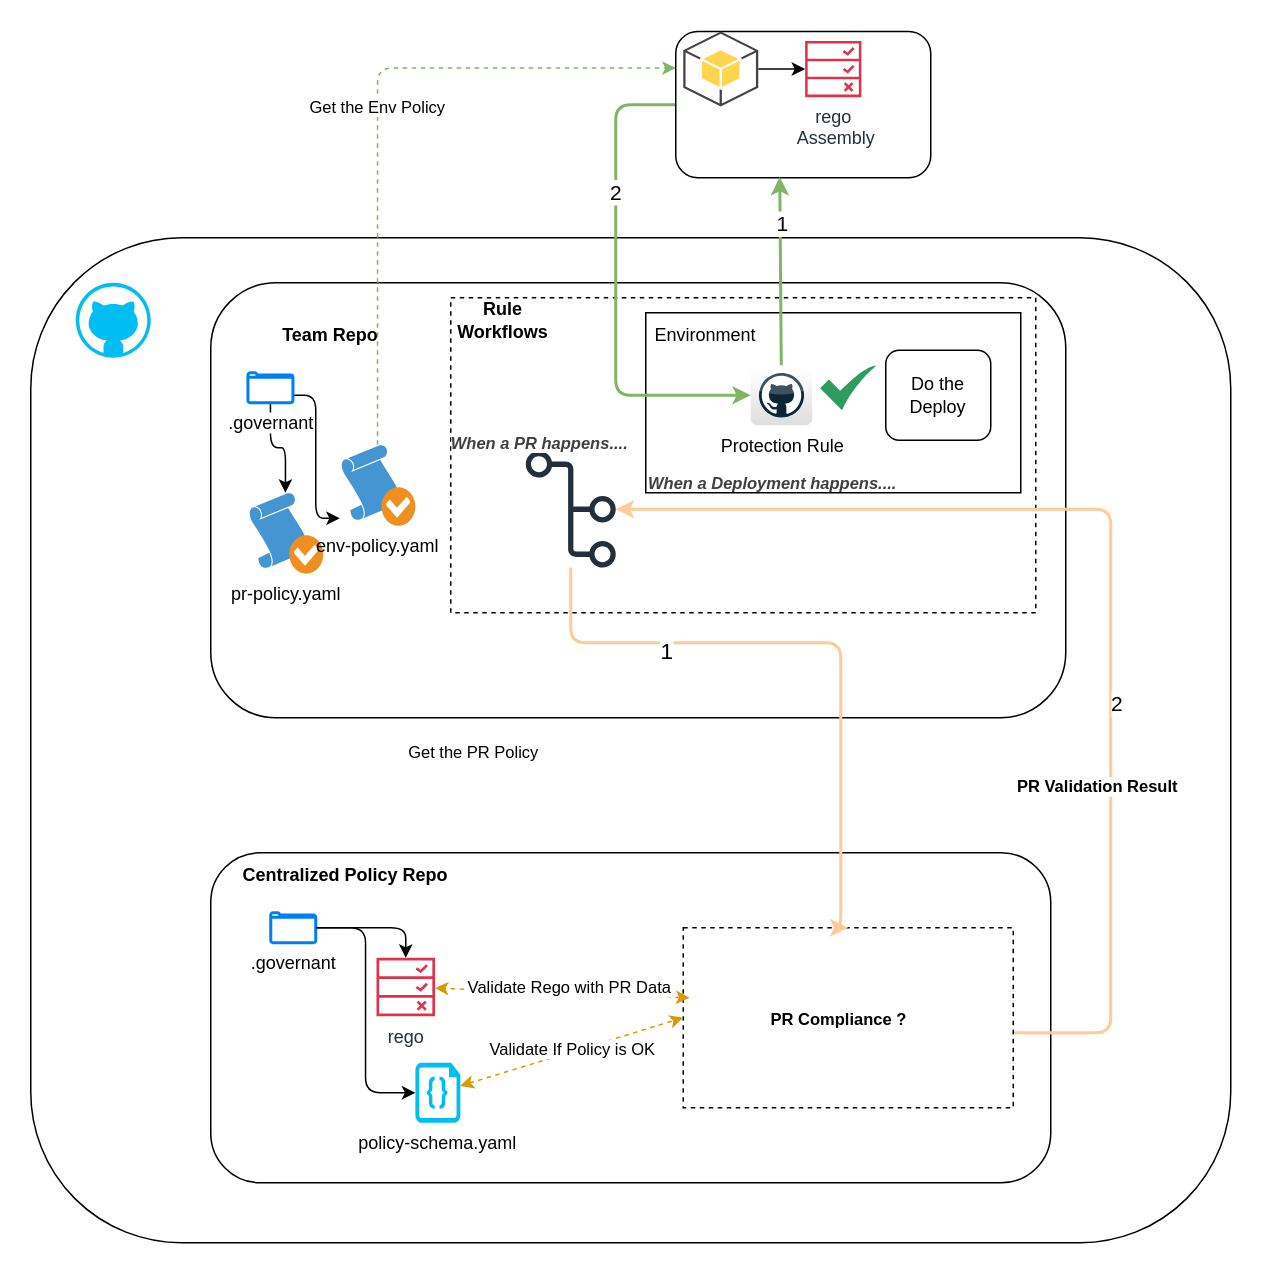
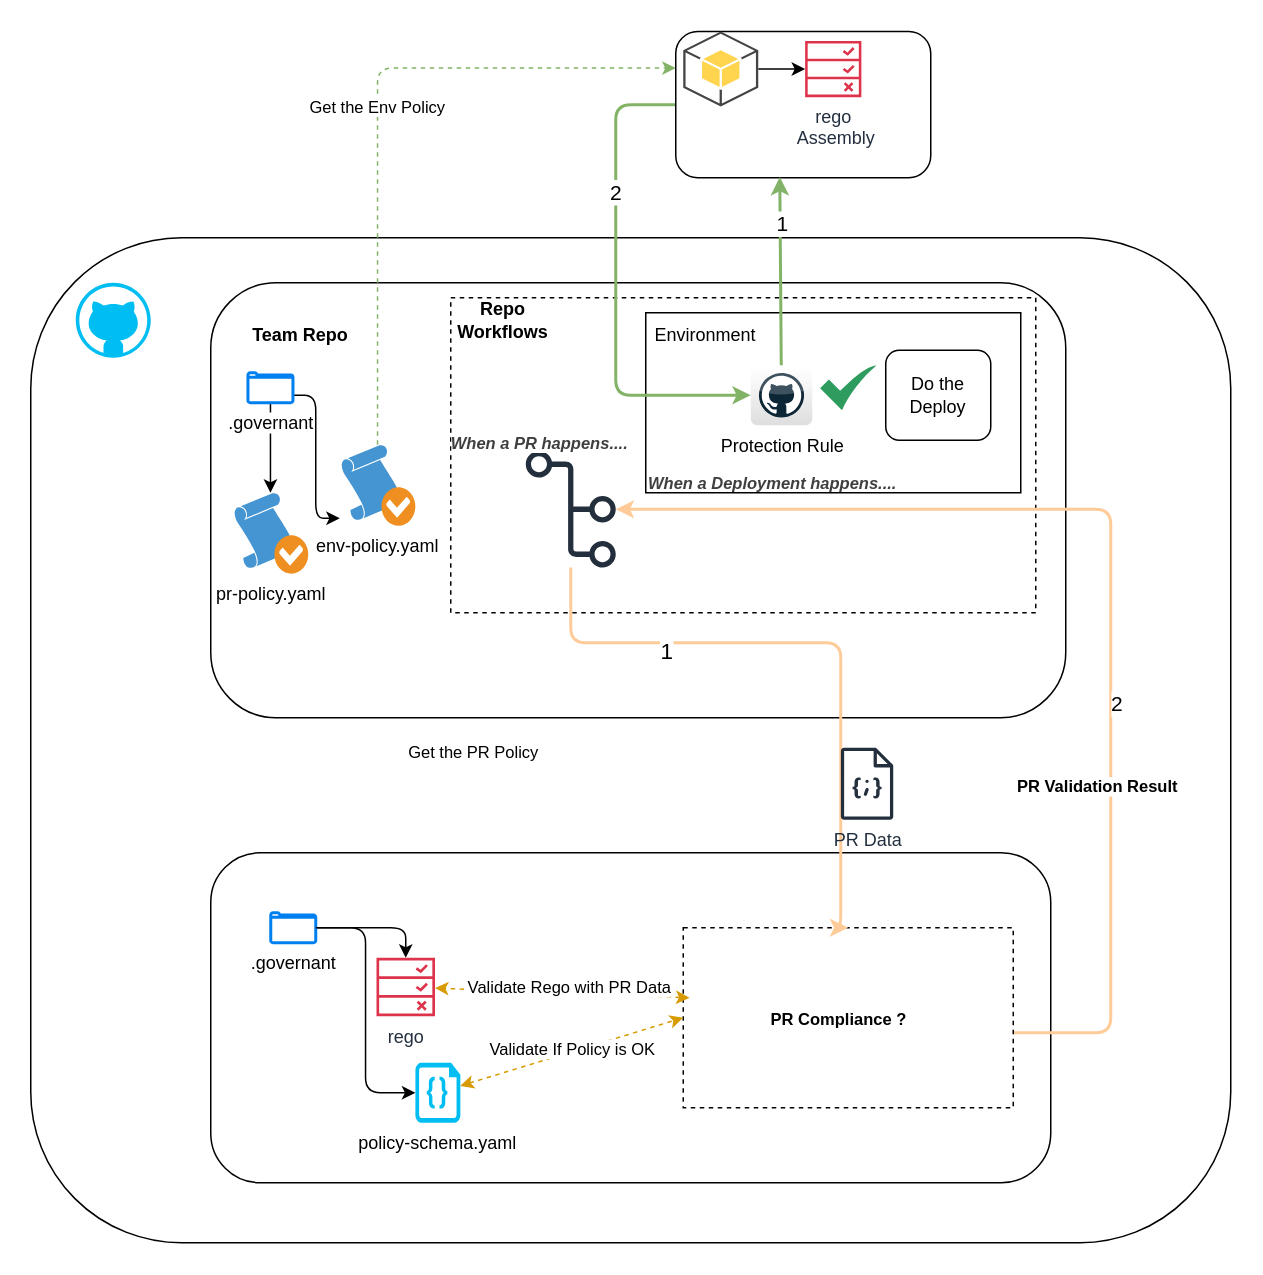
(503, 320) -> (503, 320)
(331, 335) -> (301, 335)
(285, 533) -> (270, 533)
none -> (867, 784)
(346, 875) -> none
